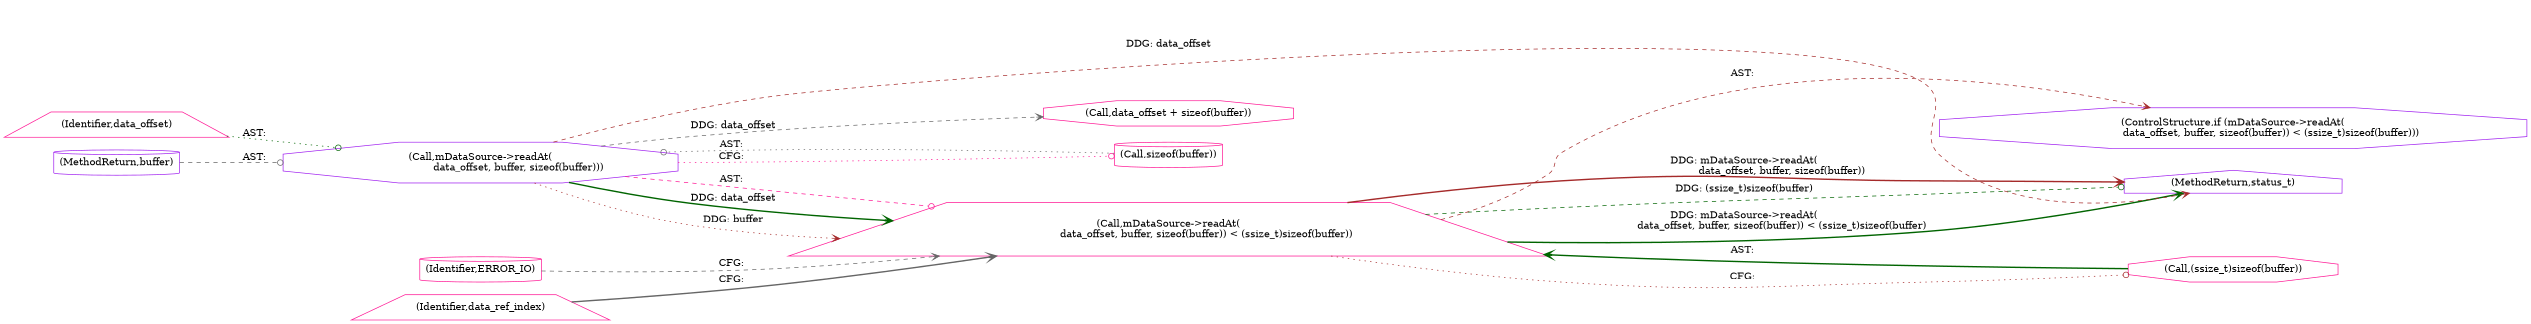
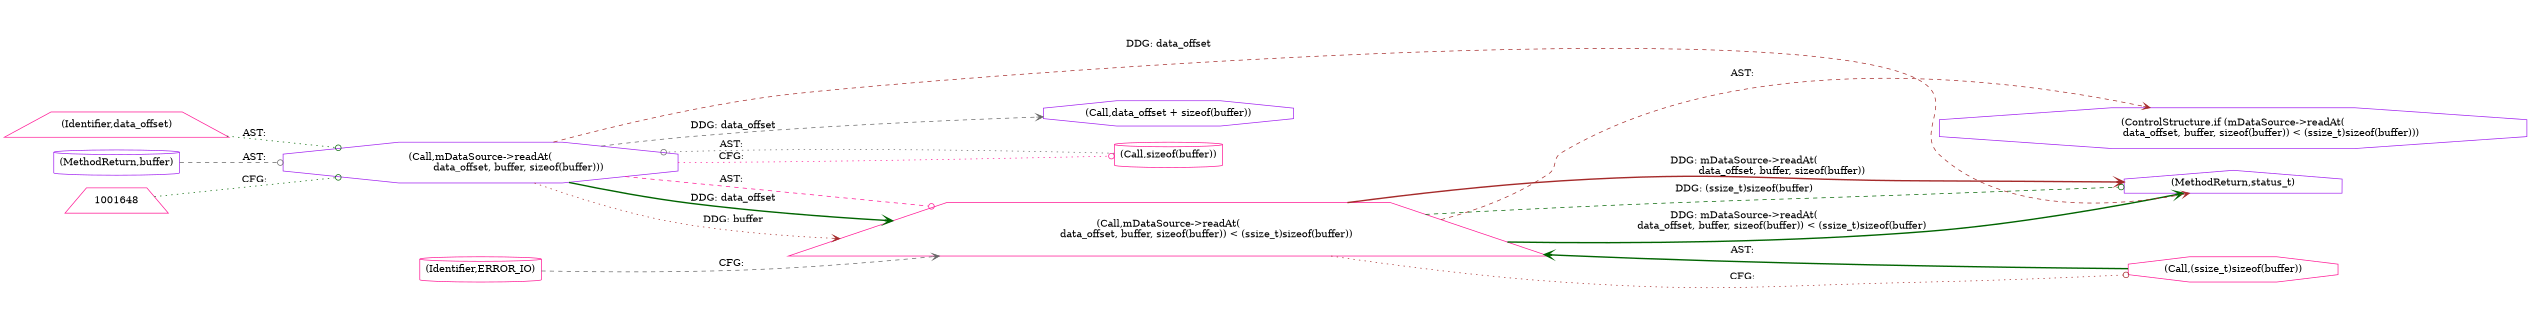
(1169, 113) -> (1169, 113)
none -> (117, 201)
(481, 307) -> none
